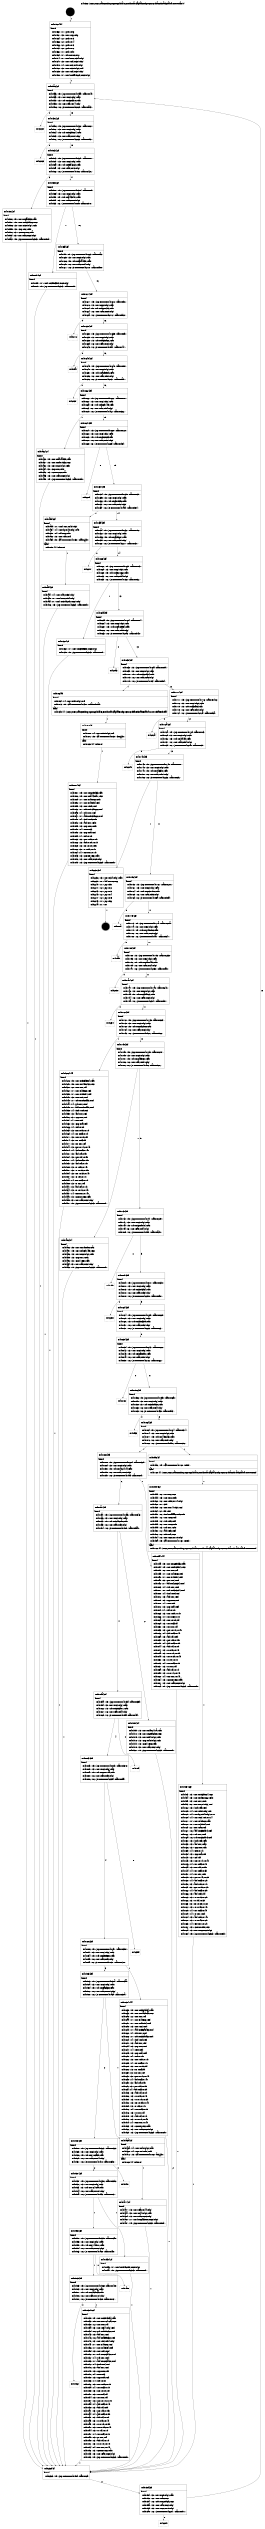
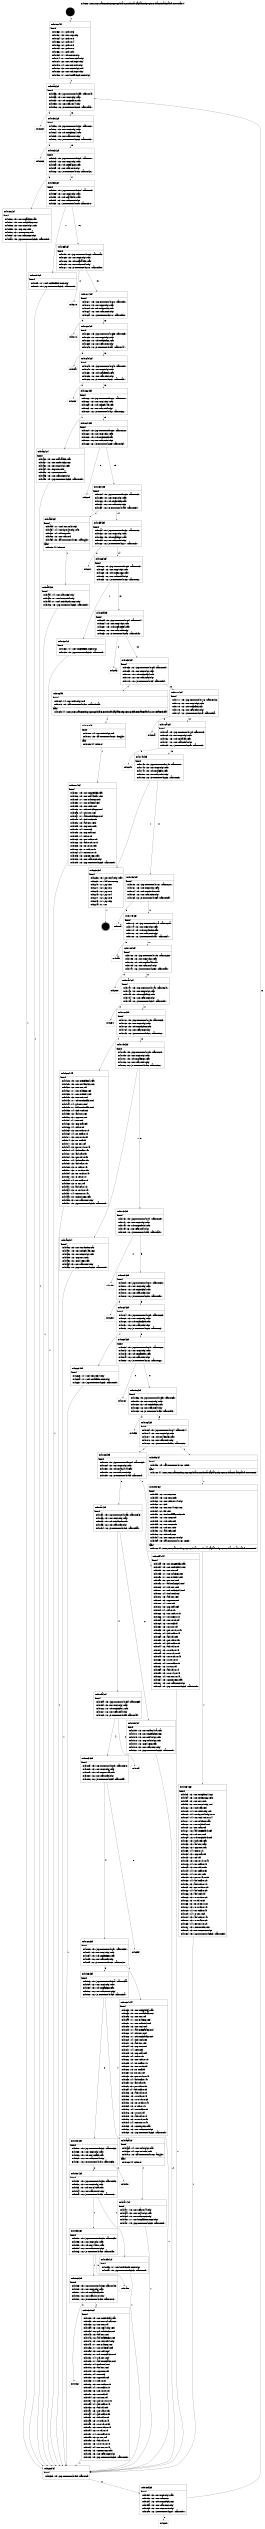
none -> (73, 305)
none -> (95, 1376)
